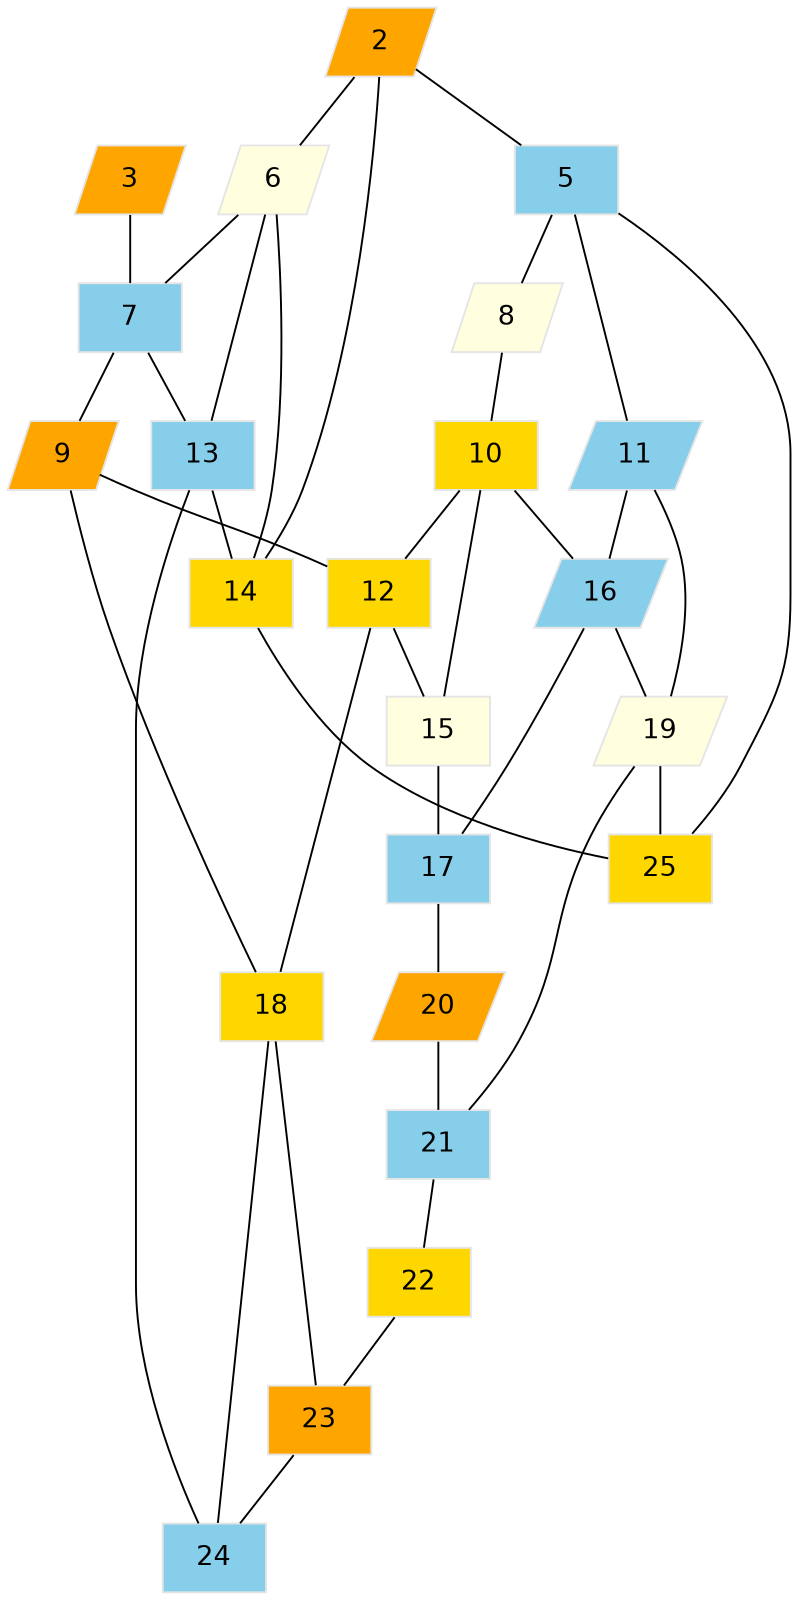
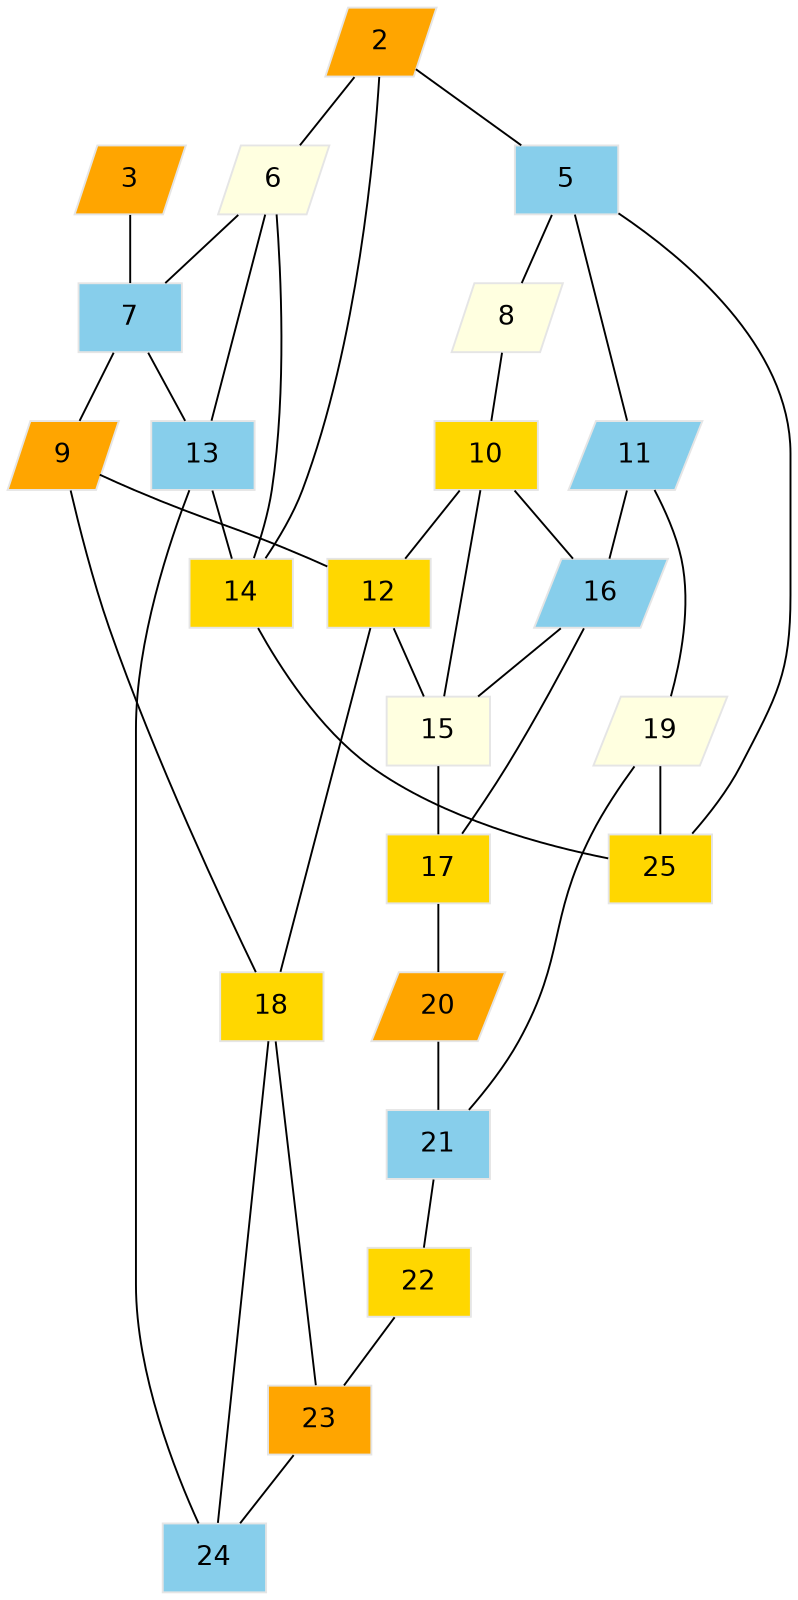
(631, 662) -> (519, 662)
(438, 869) -> (438, 869)
